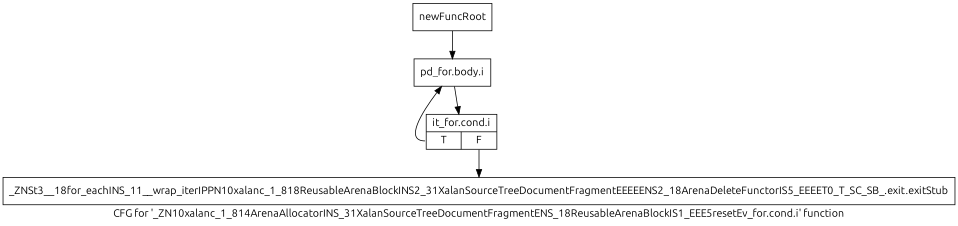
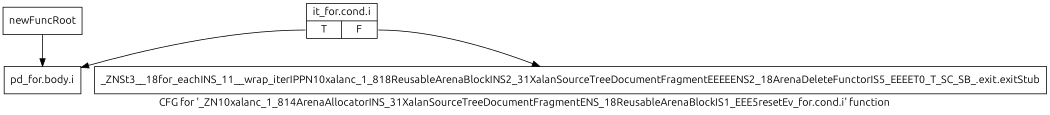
(456, 97) -> none
